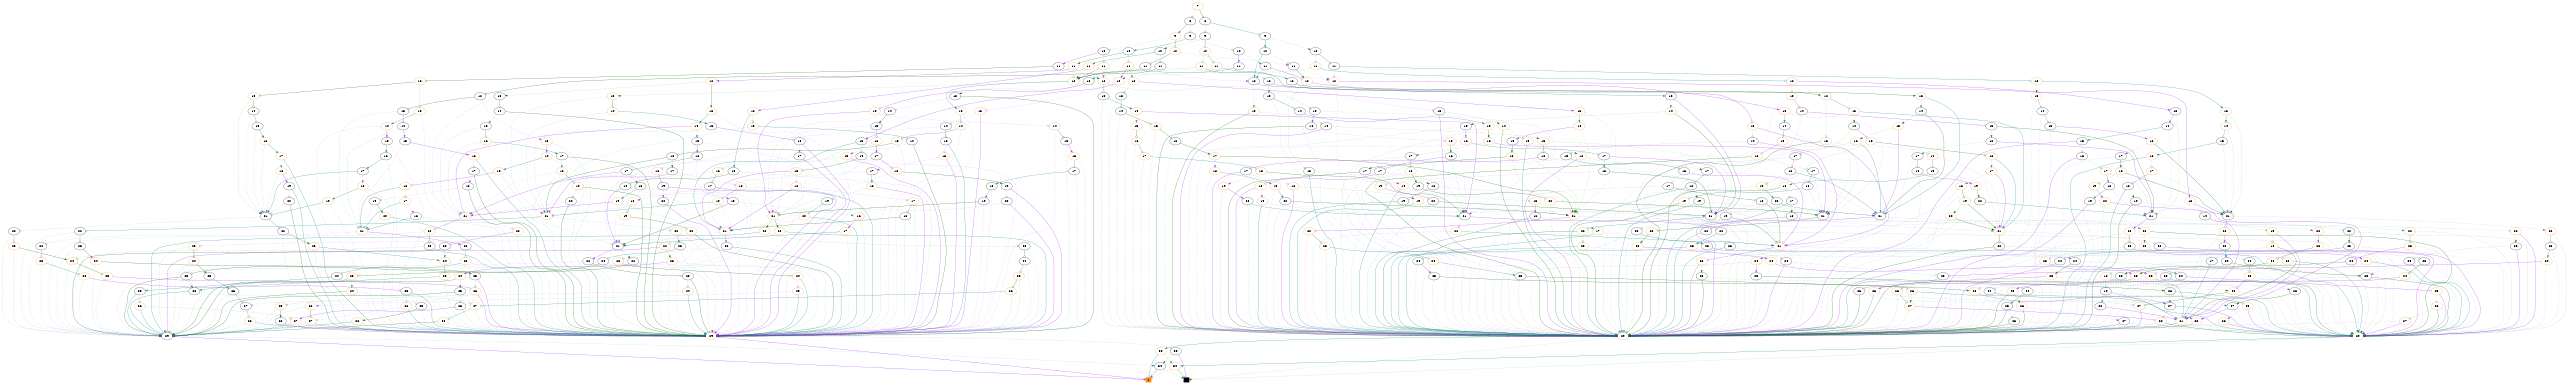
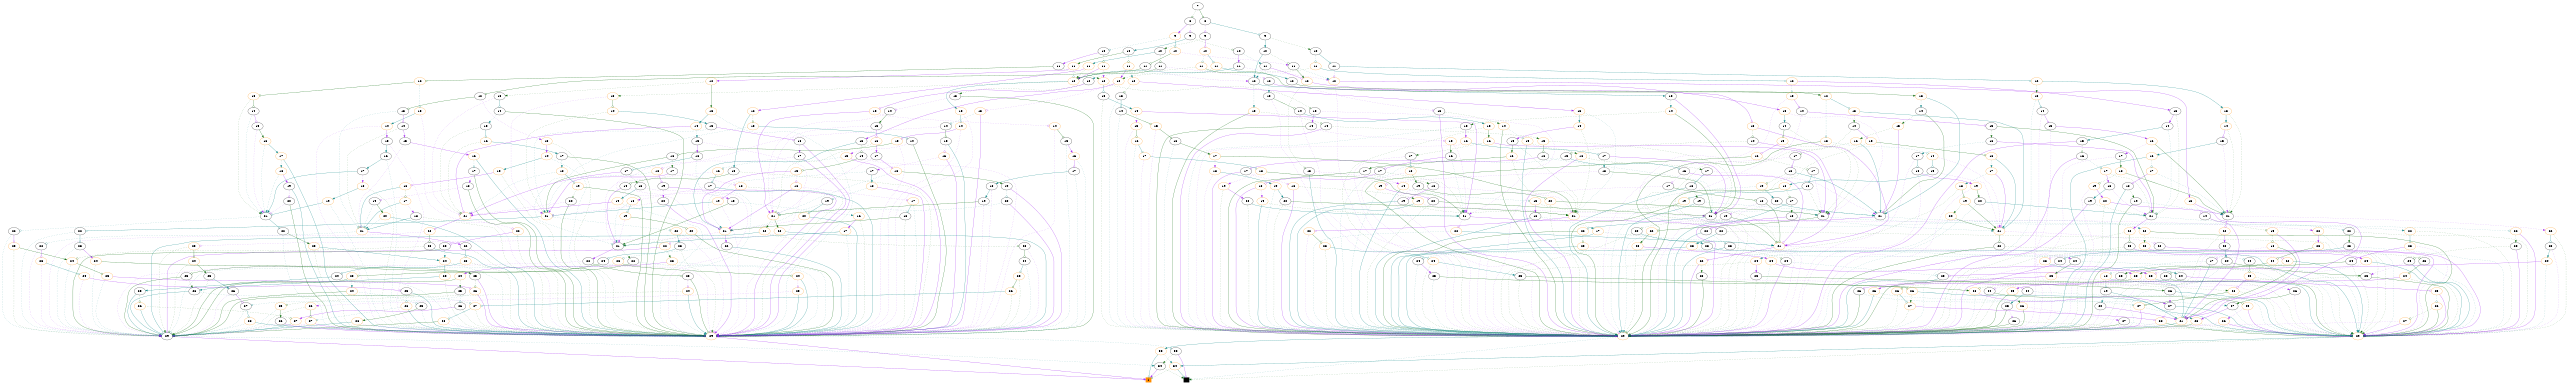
(1198, 6) -> (1198, 6)
